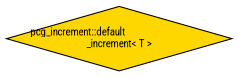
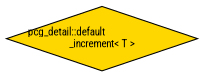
(119, 39) -> (102, 39)
